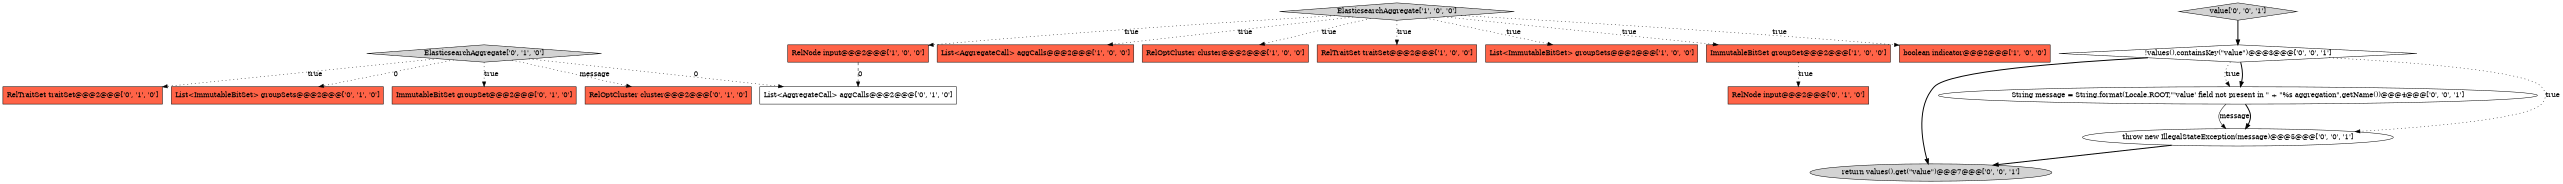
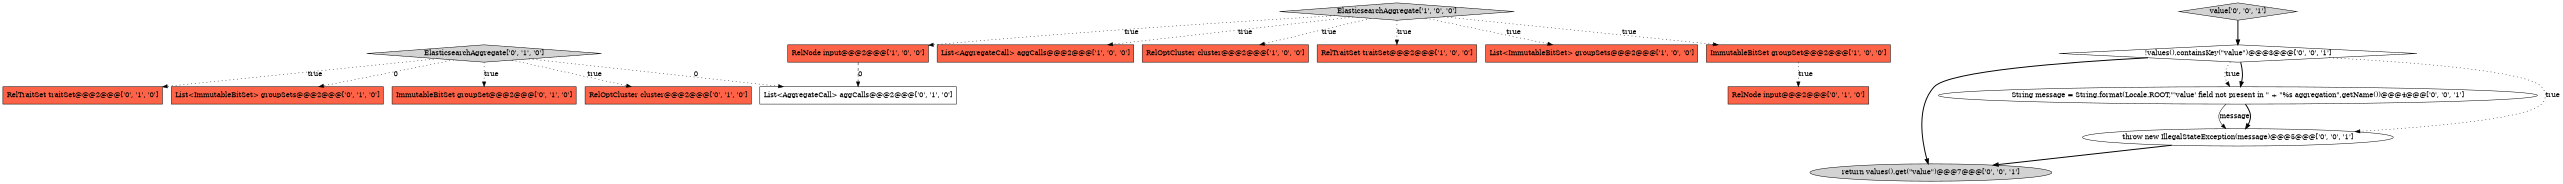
(1975, 53) -> none
(595, 74) -> (595, 74)
